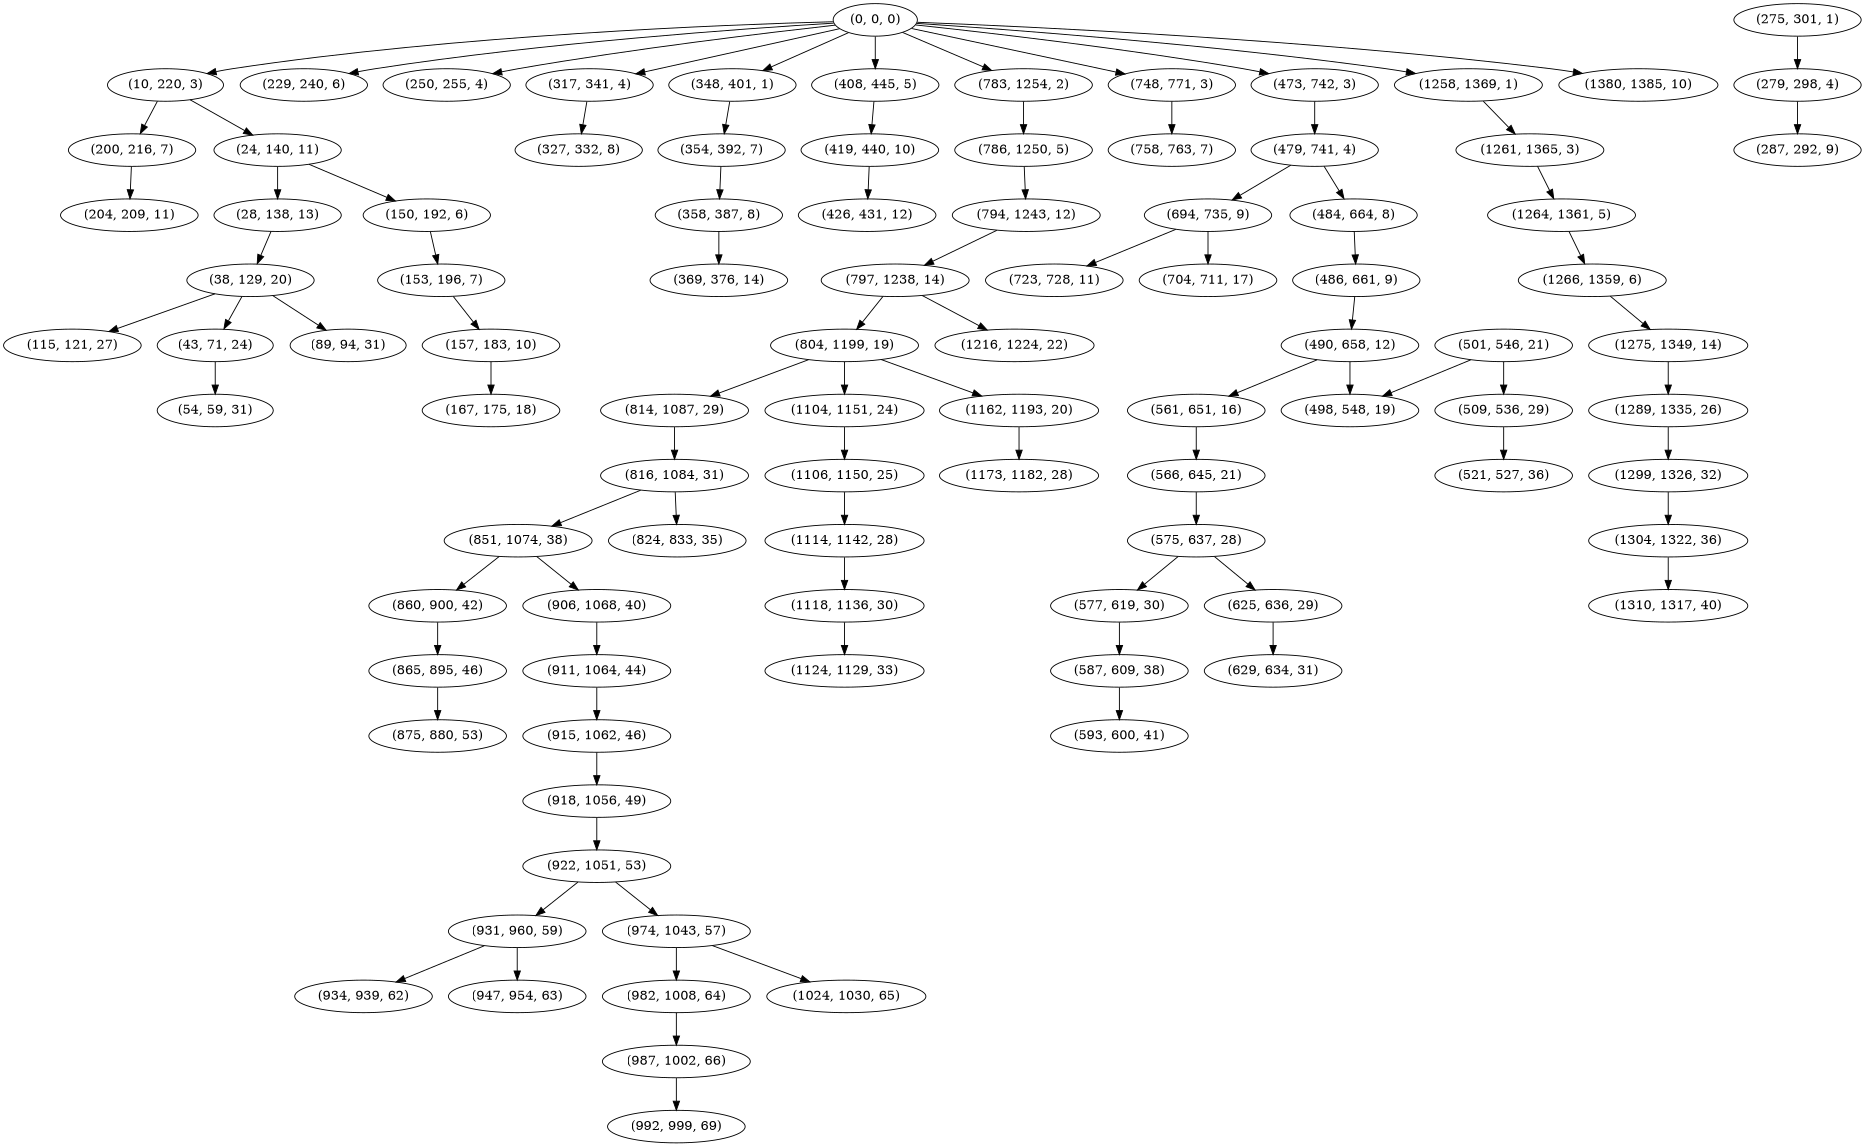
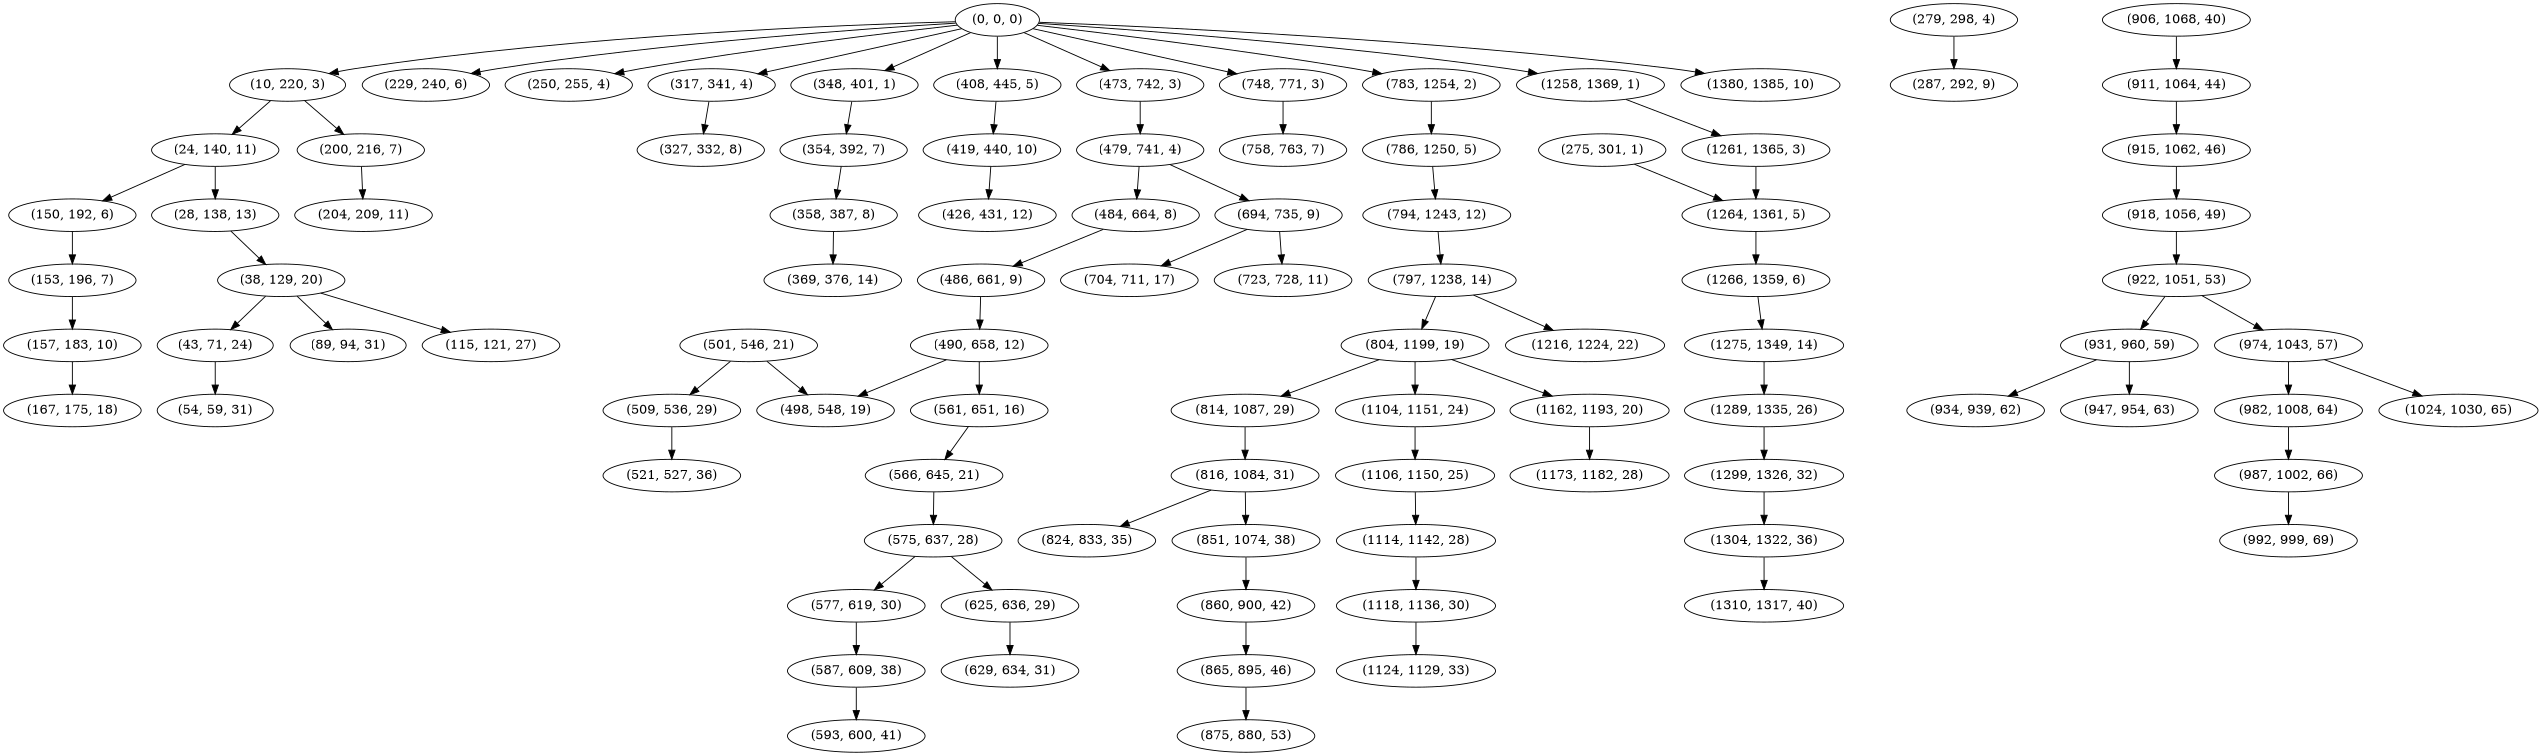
(1797, 48) -> (1674, 181)
(554, 570) -> none
